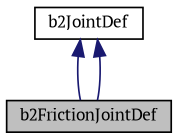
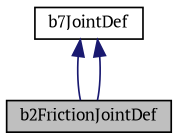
(89, 23) -> (89, 23)
